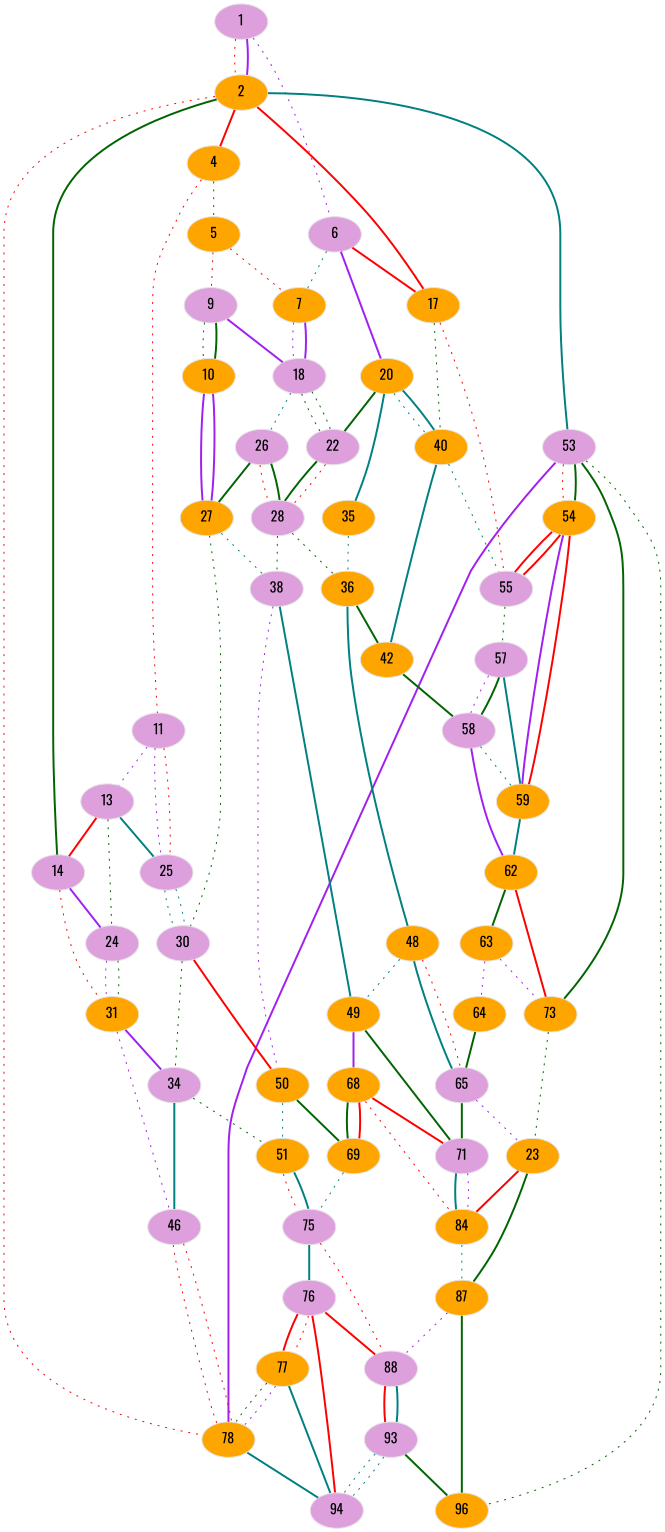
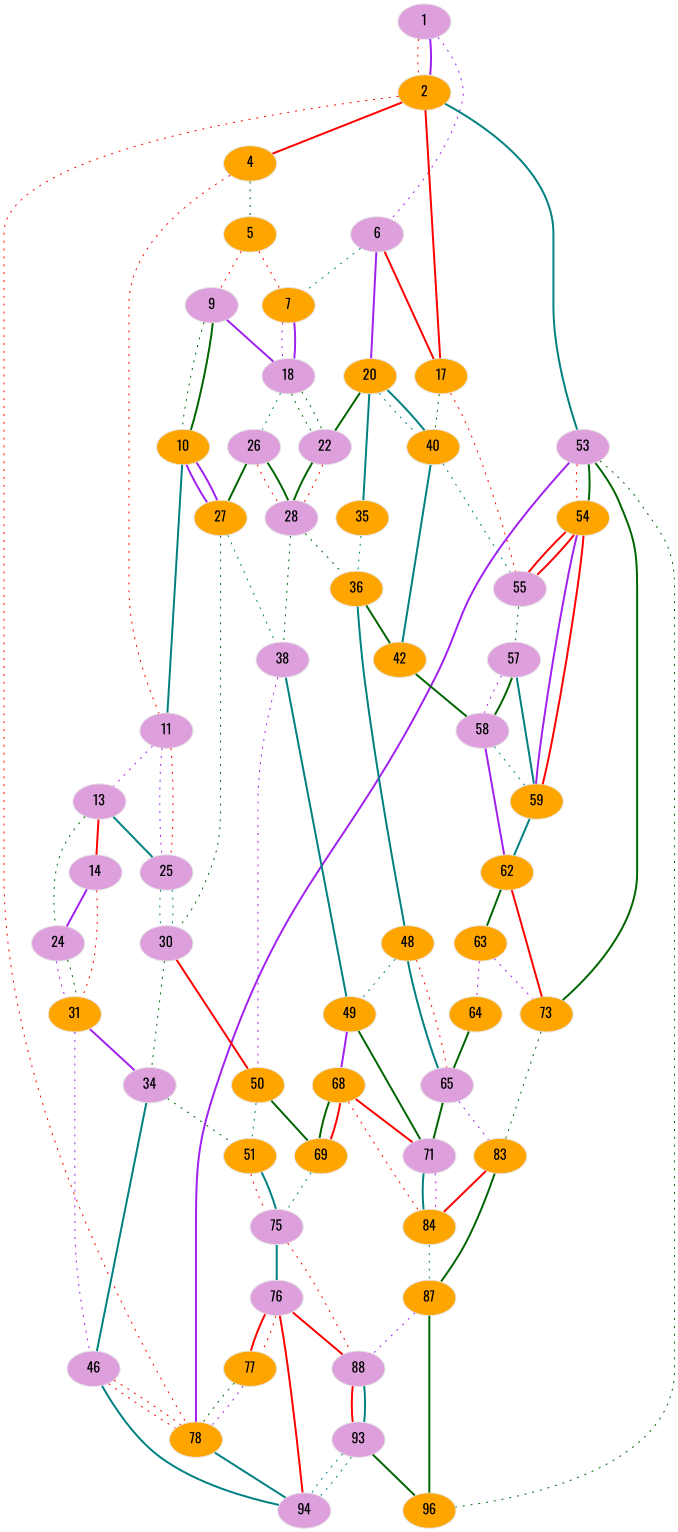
(53, 431) -> none
none -> (175, 589)
(533, 1156) -> (500, 1156)
(310, 1439) -> (175, 1467)
